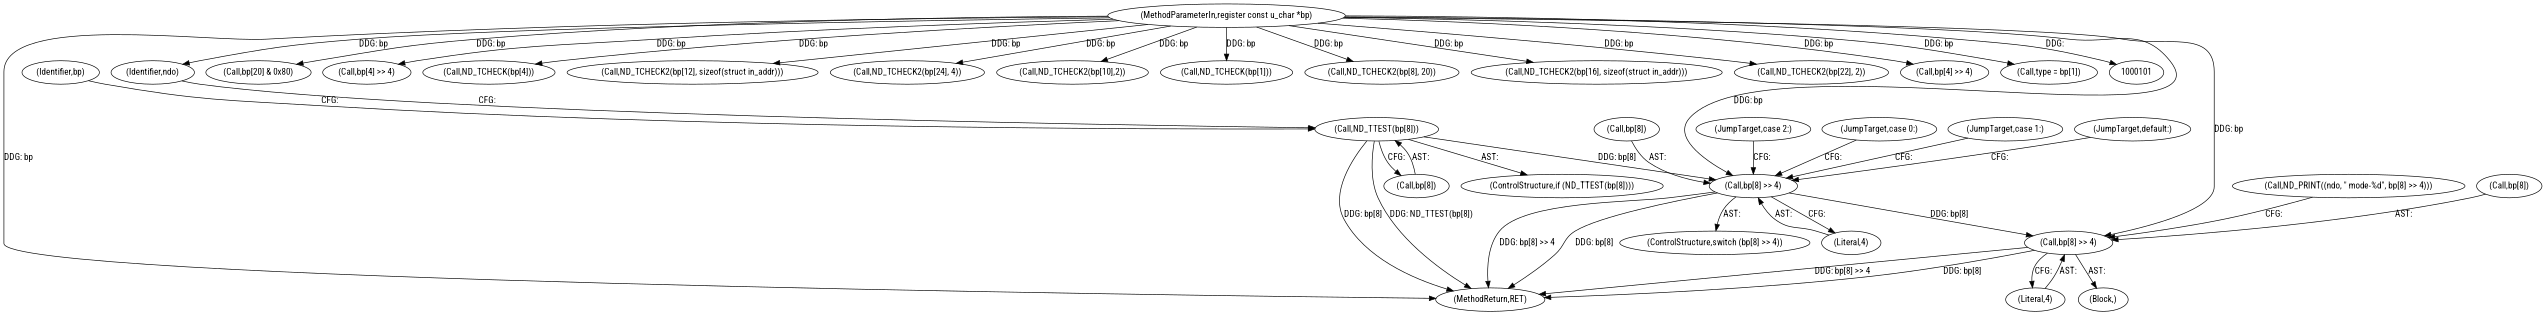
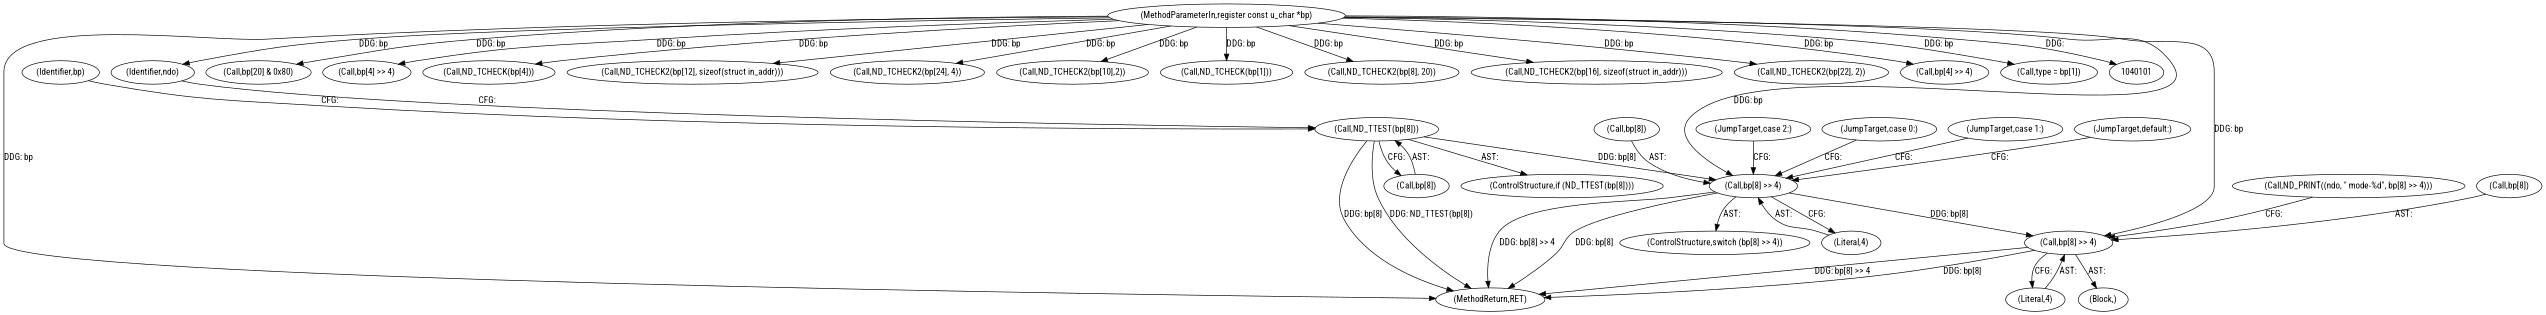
(2137, 72) -> (2137, 72)
